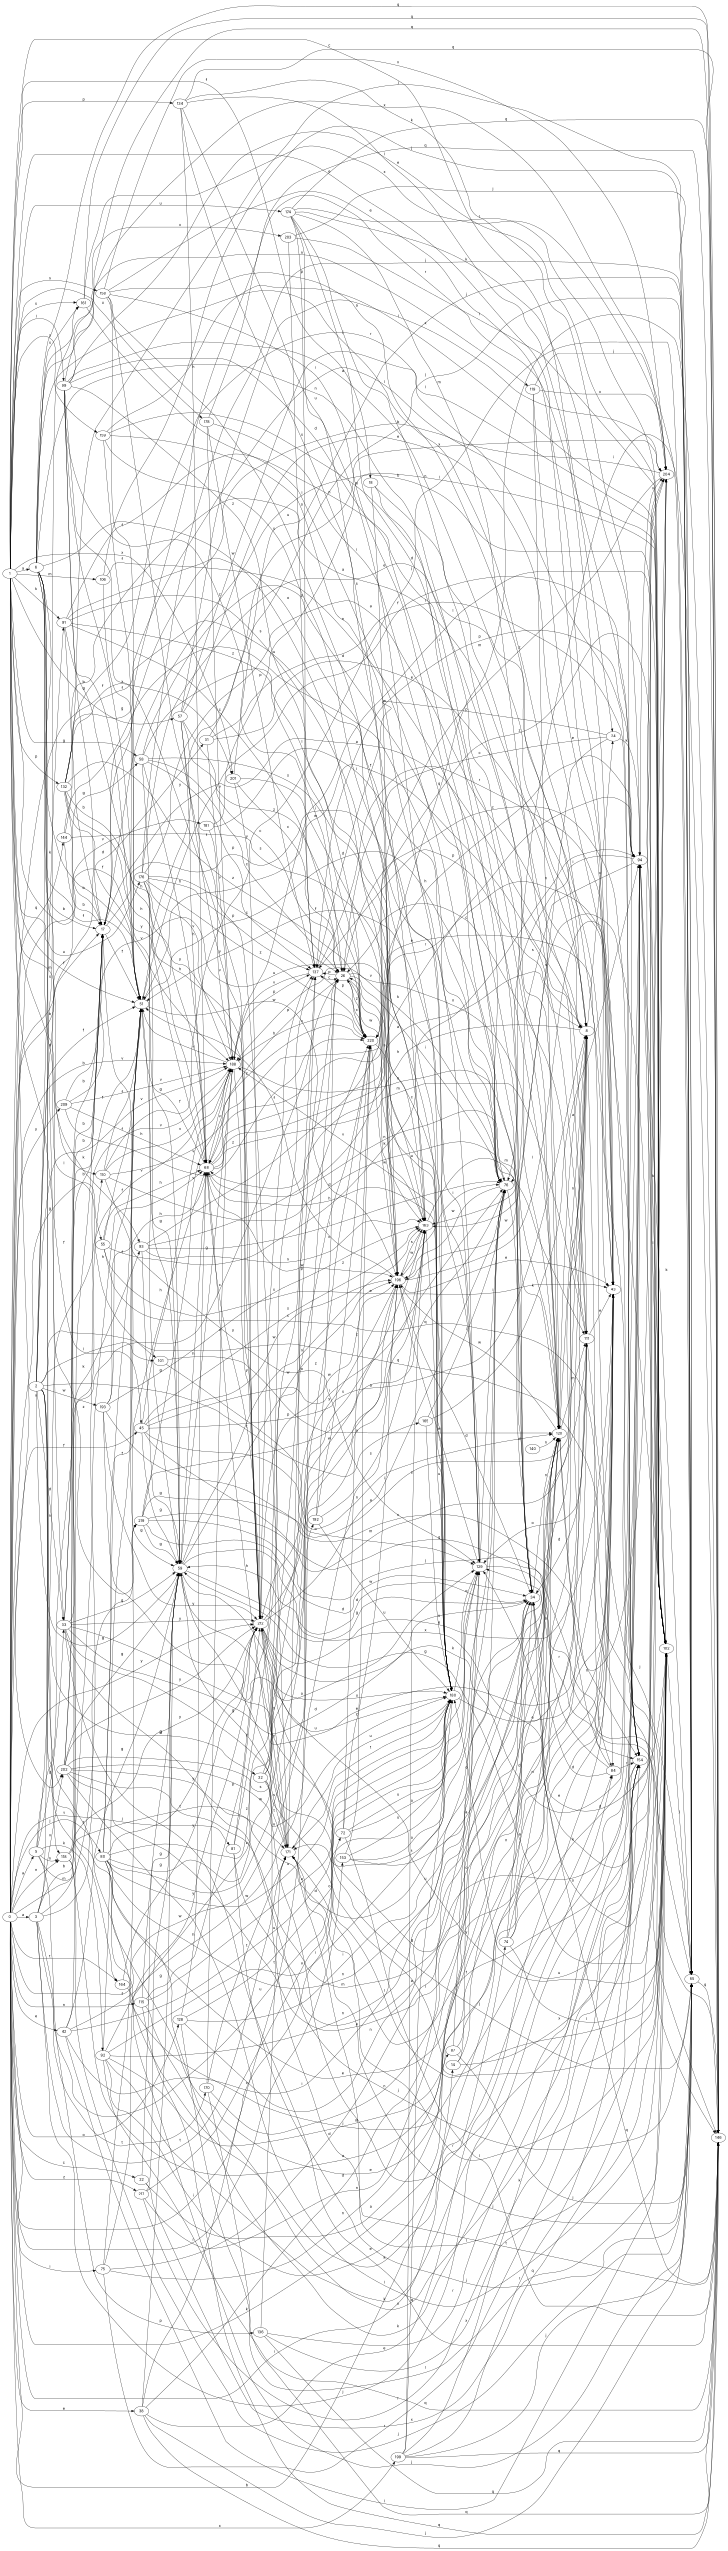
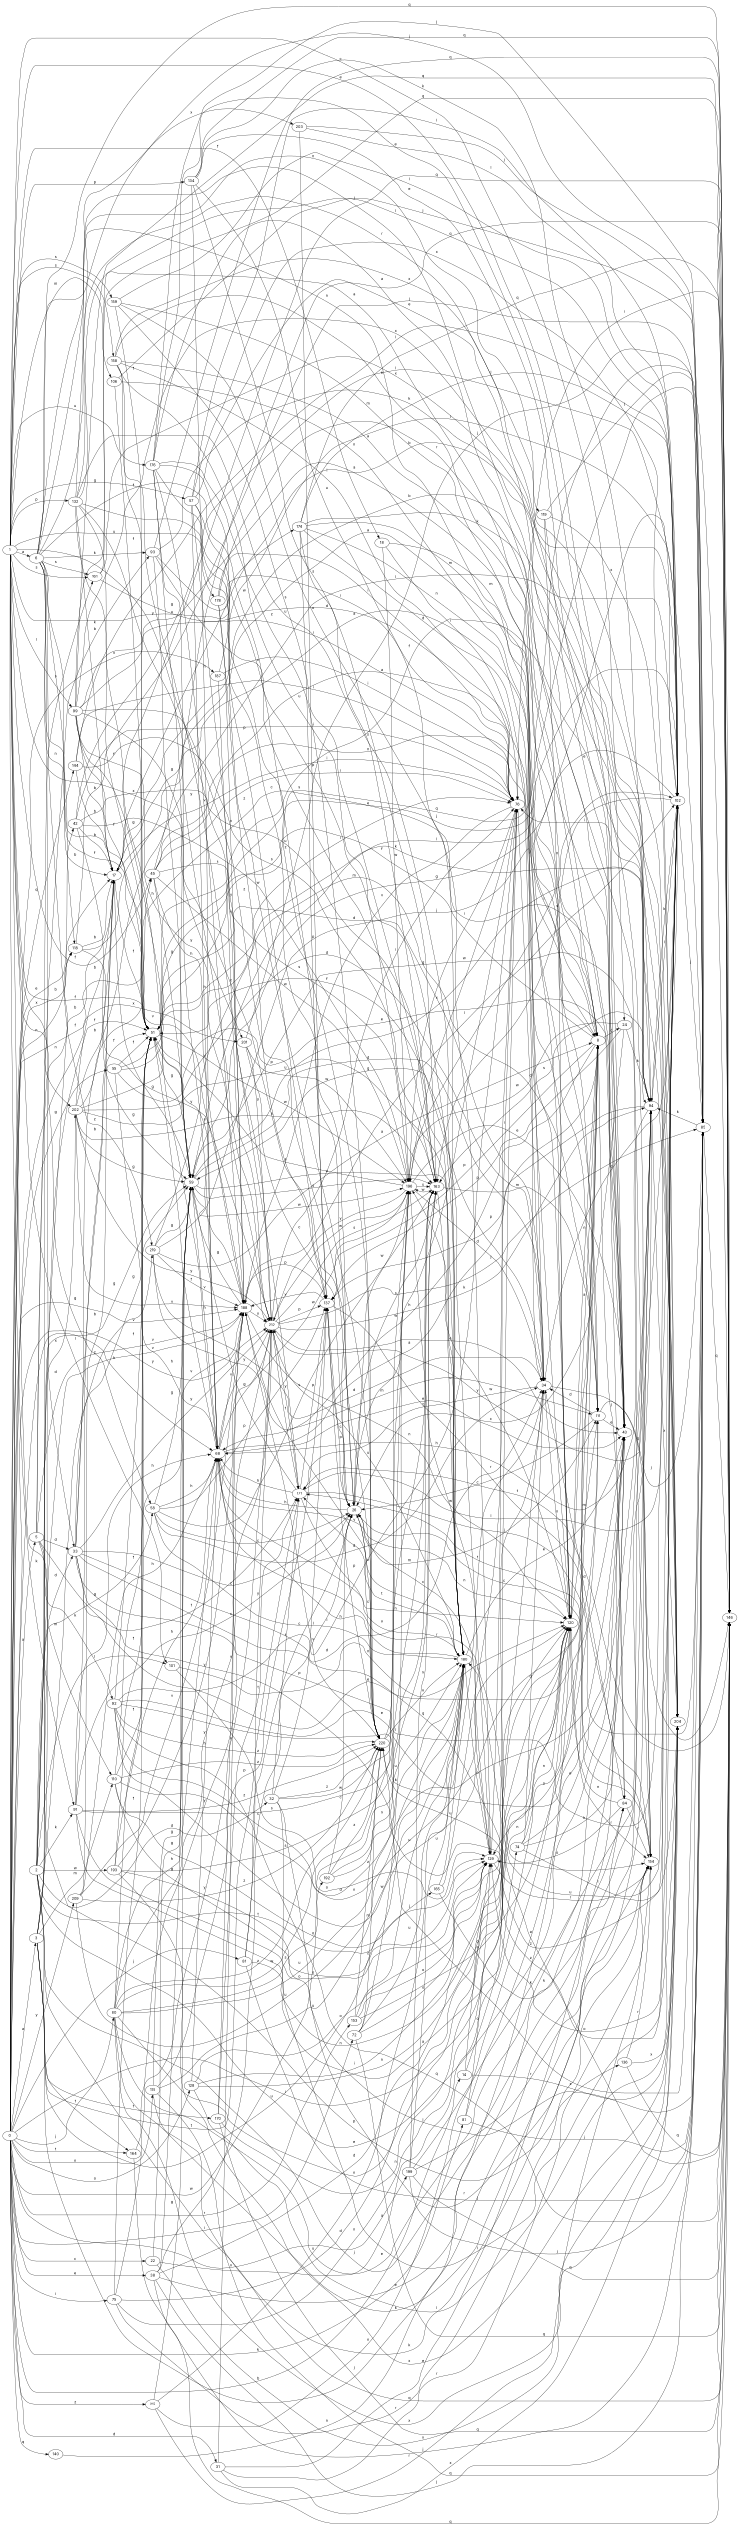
(270, 2105) -> none
none -> (14, 2339)
